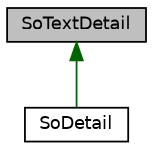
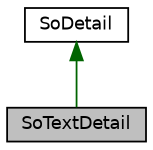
(77, 84) -> (77, 84)
